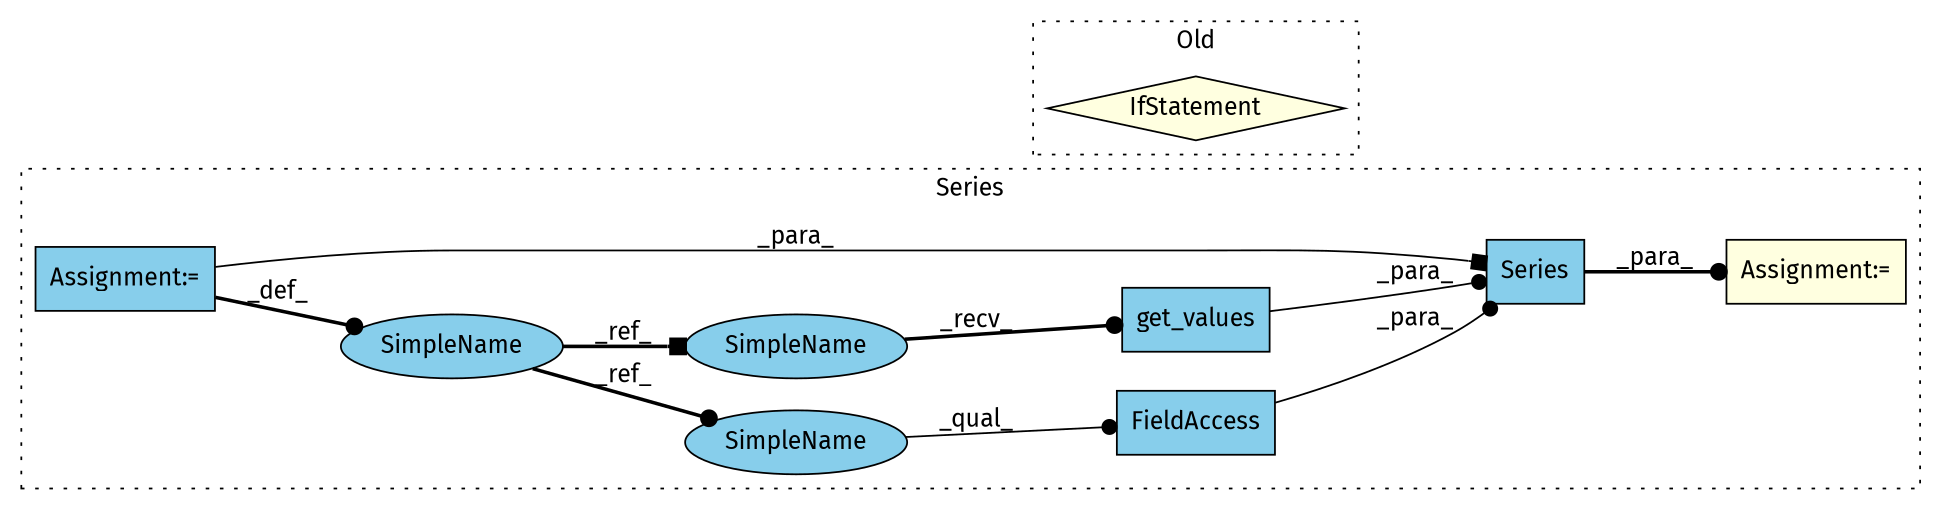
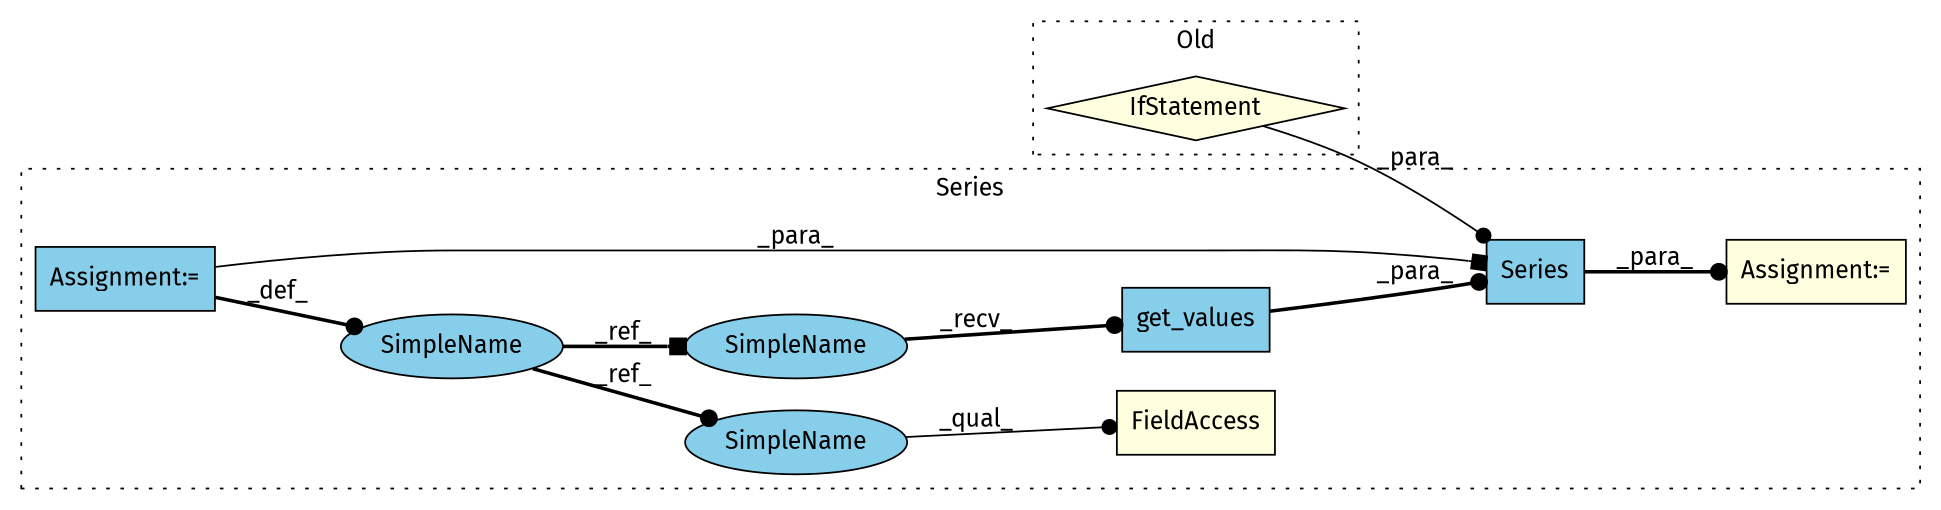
(1371, 298) -> (1371, 298)
(1383, 366) -> (1396, 181)
(1196, 423) -> (1196, 423)
